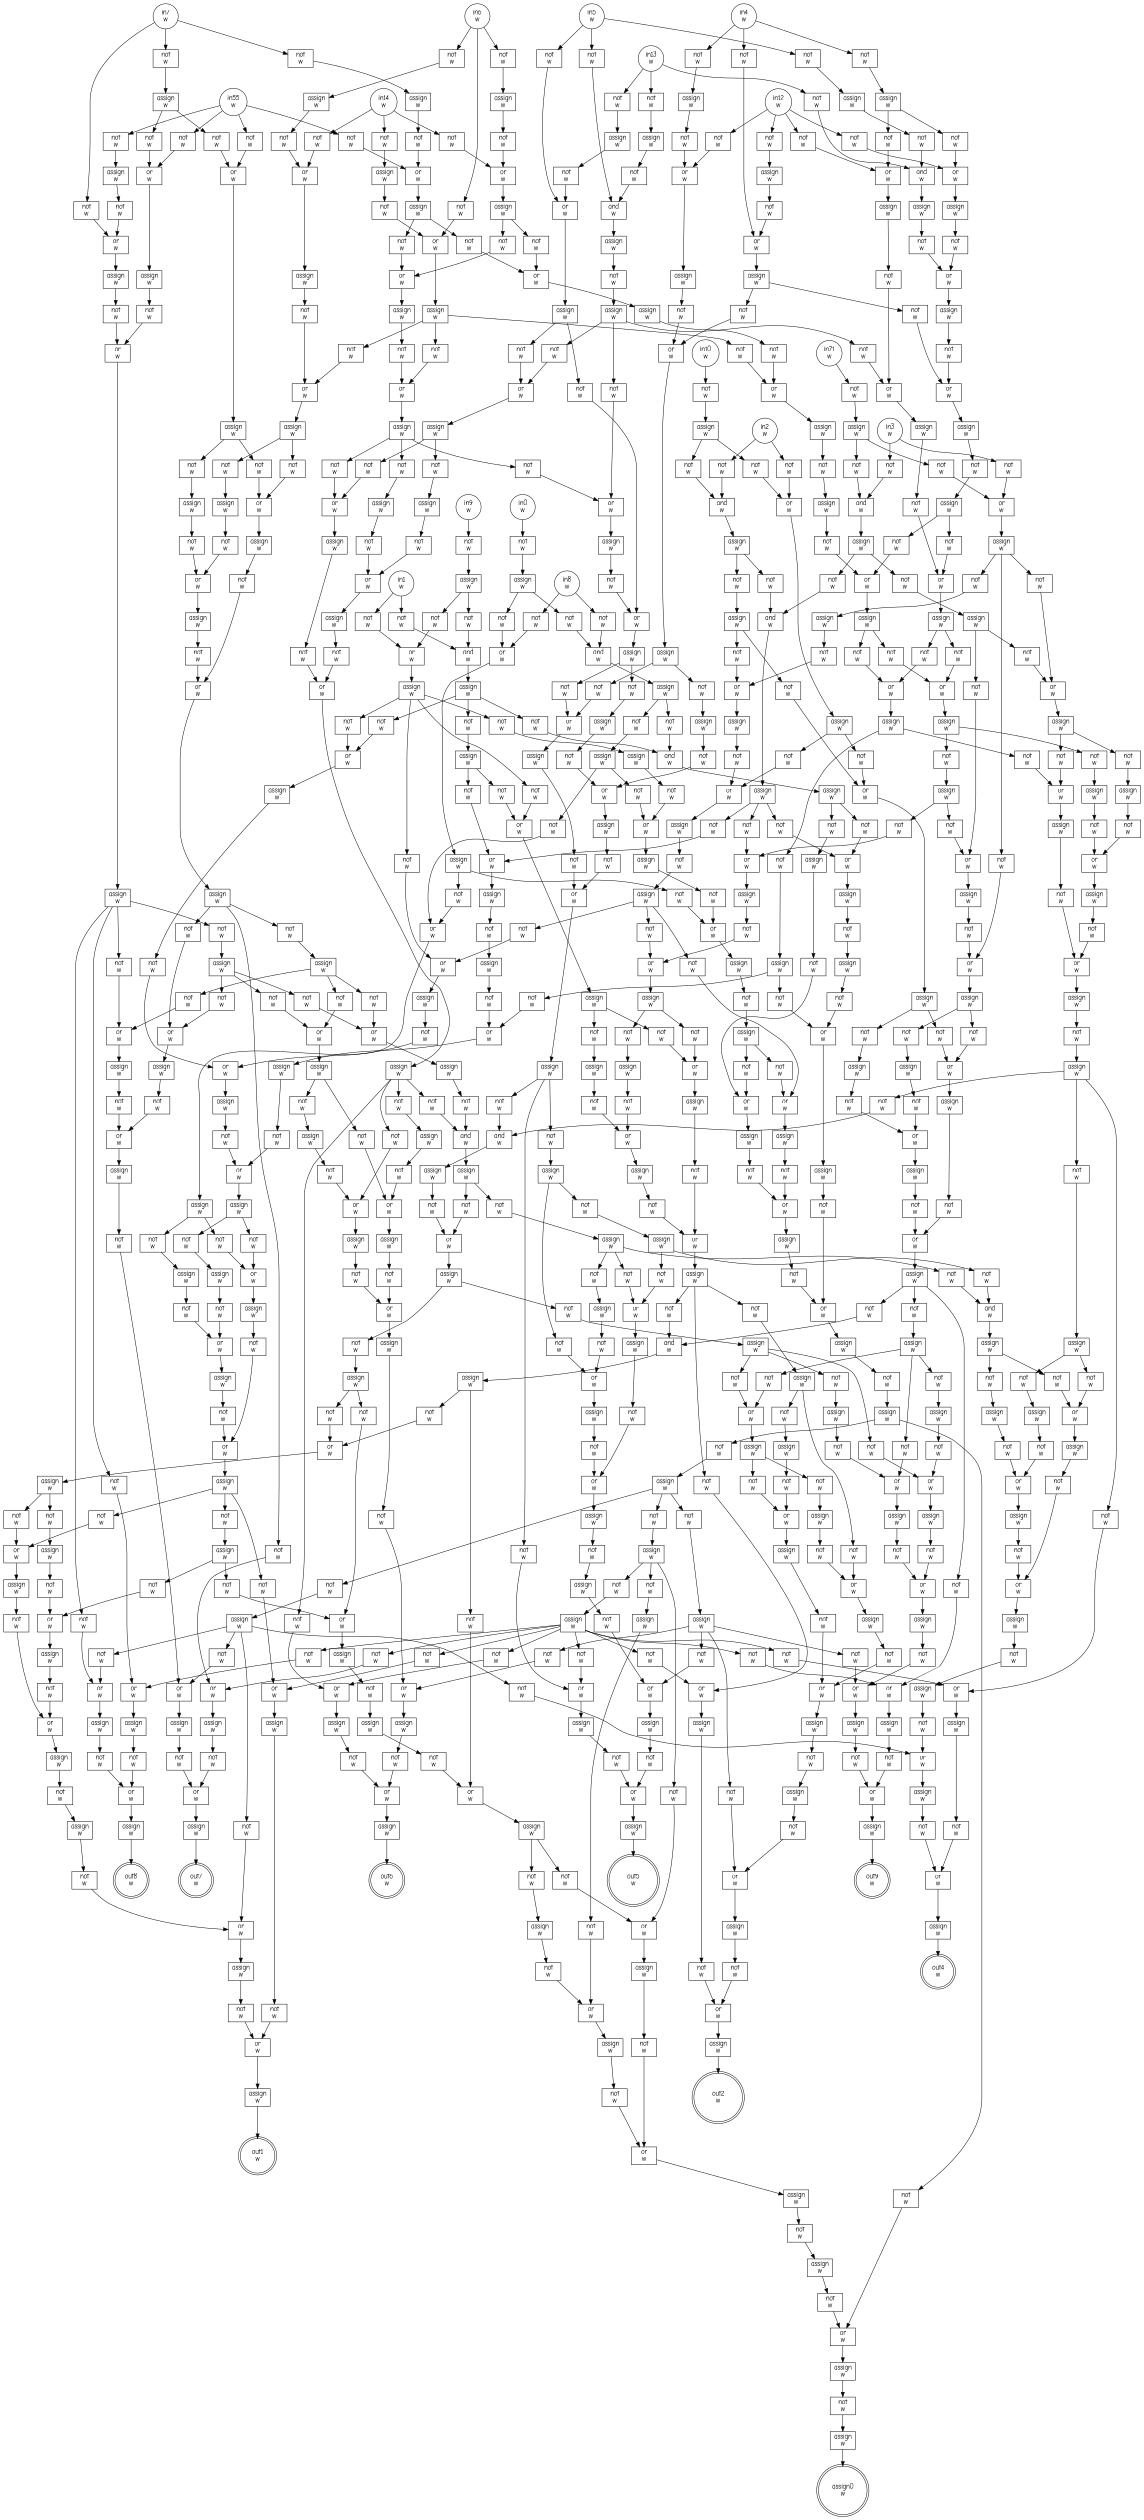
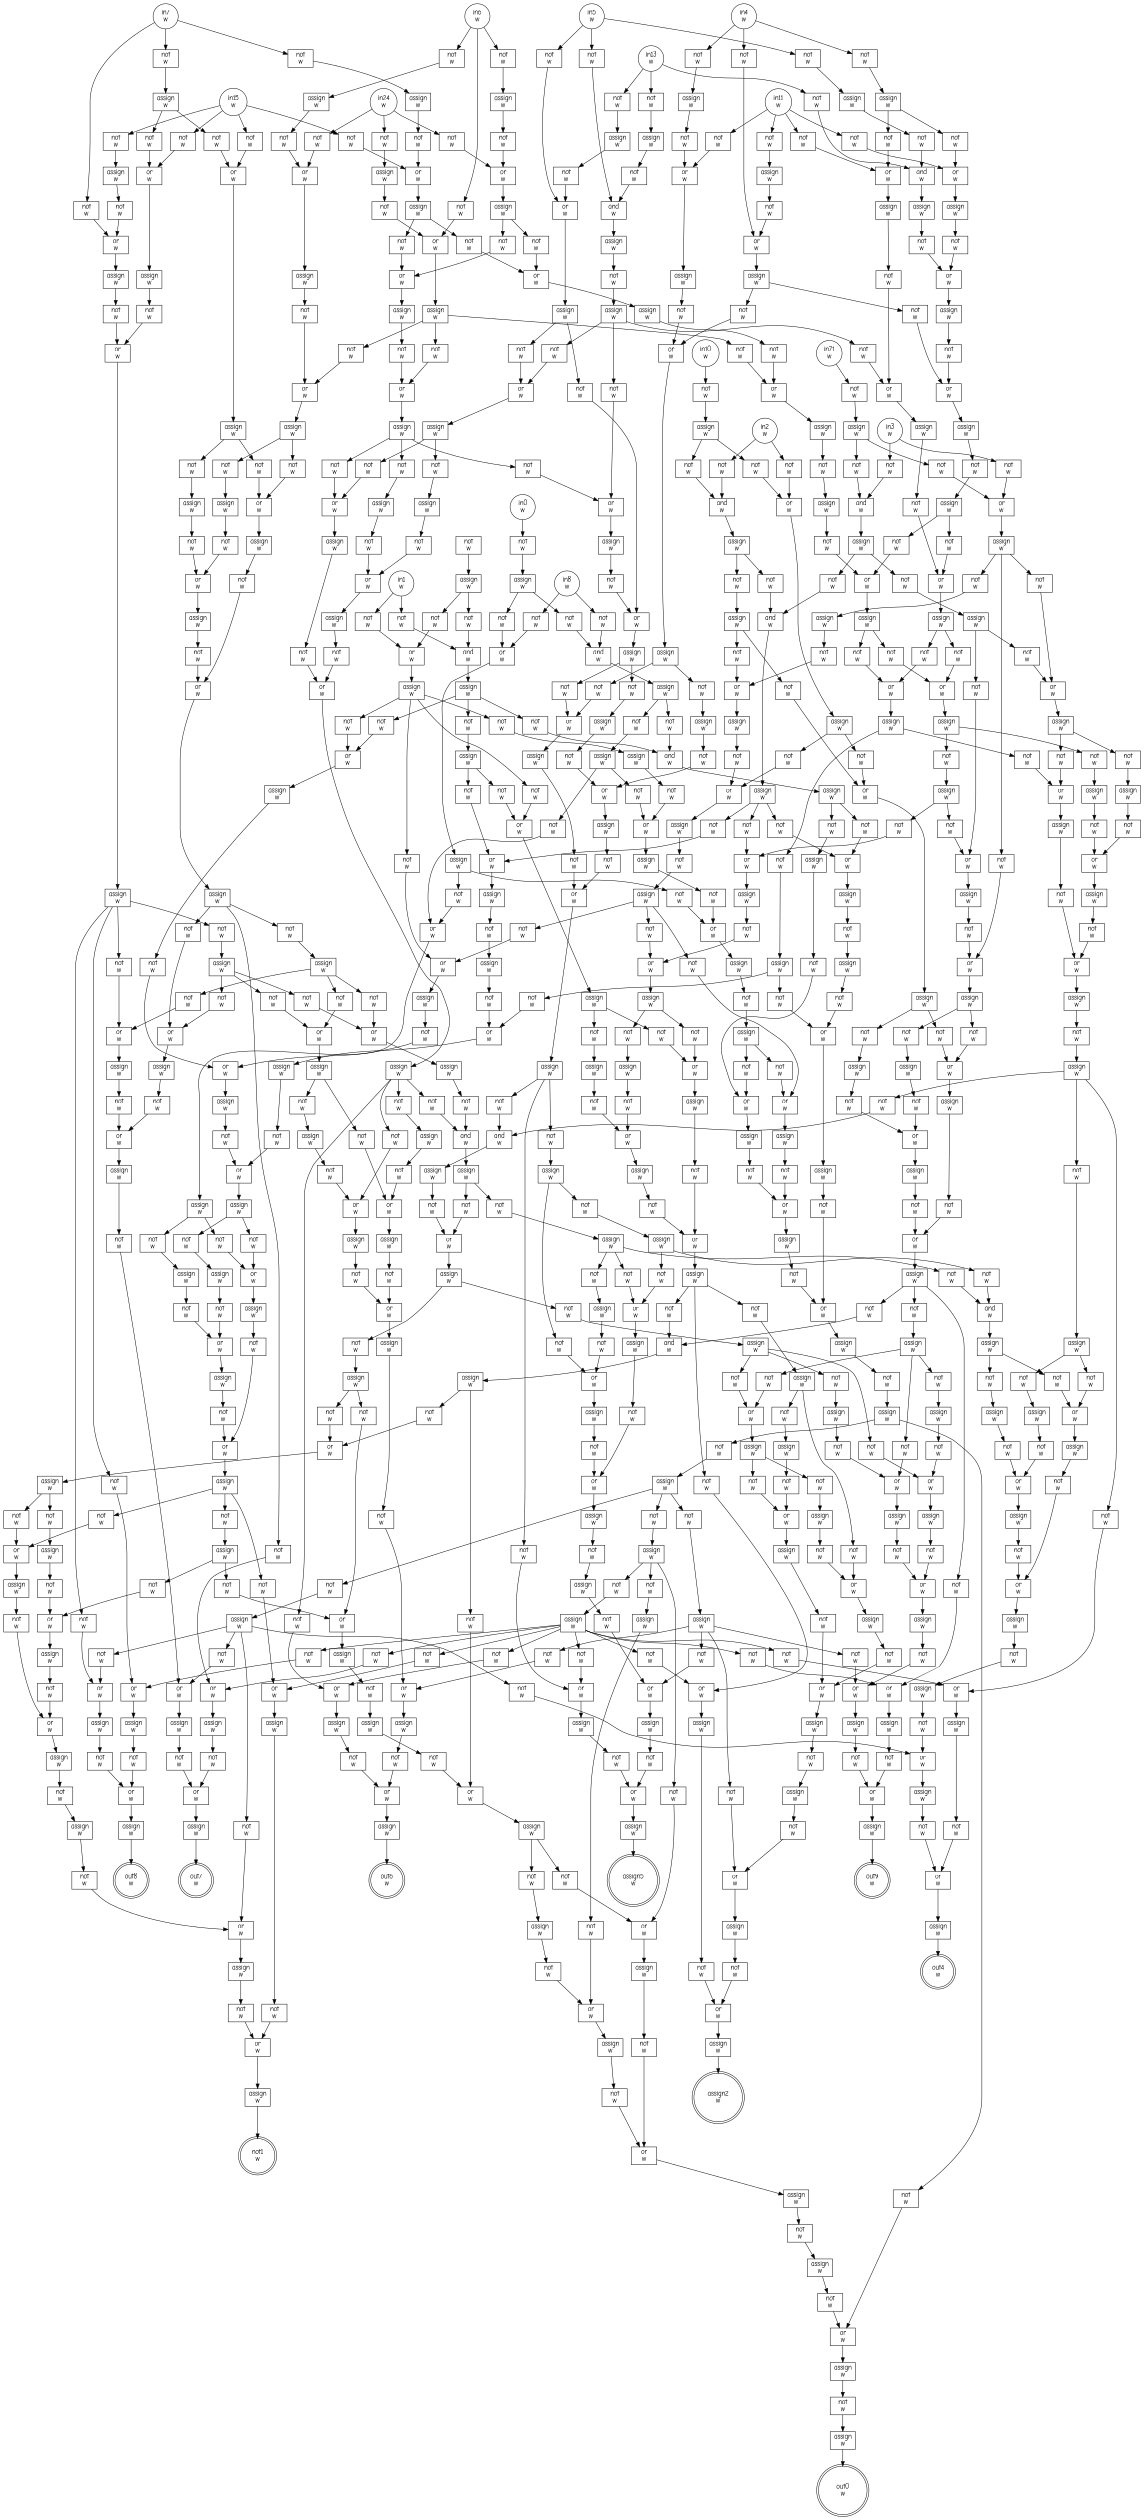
(233, 102) -> (233, 102)
(384, 102) -> (384, 102)
(778, 102) -> (778, 102)
(469, 507) -> none
(633, 1880) -> (633, 1880)
(718, 2097) -> (718, 2097)
(258, 2156) -> (258, 2156)
(843, 2490) -> (843, 2490)
